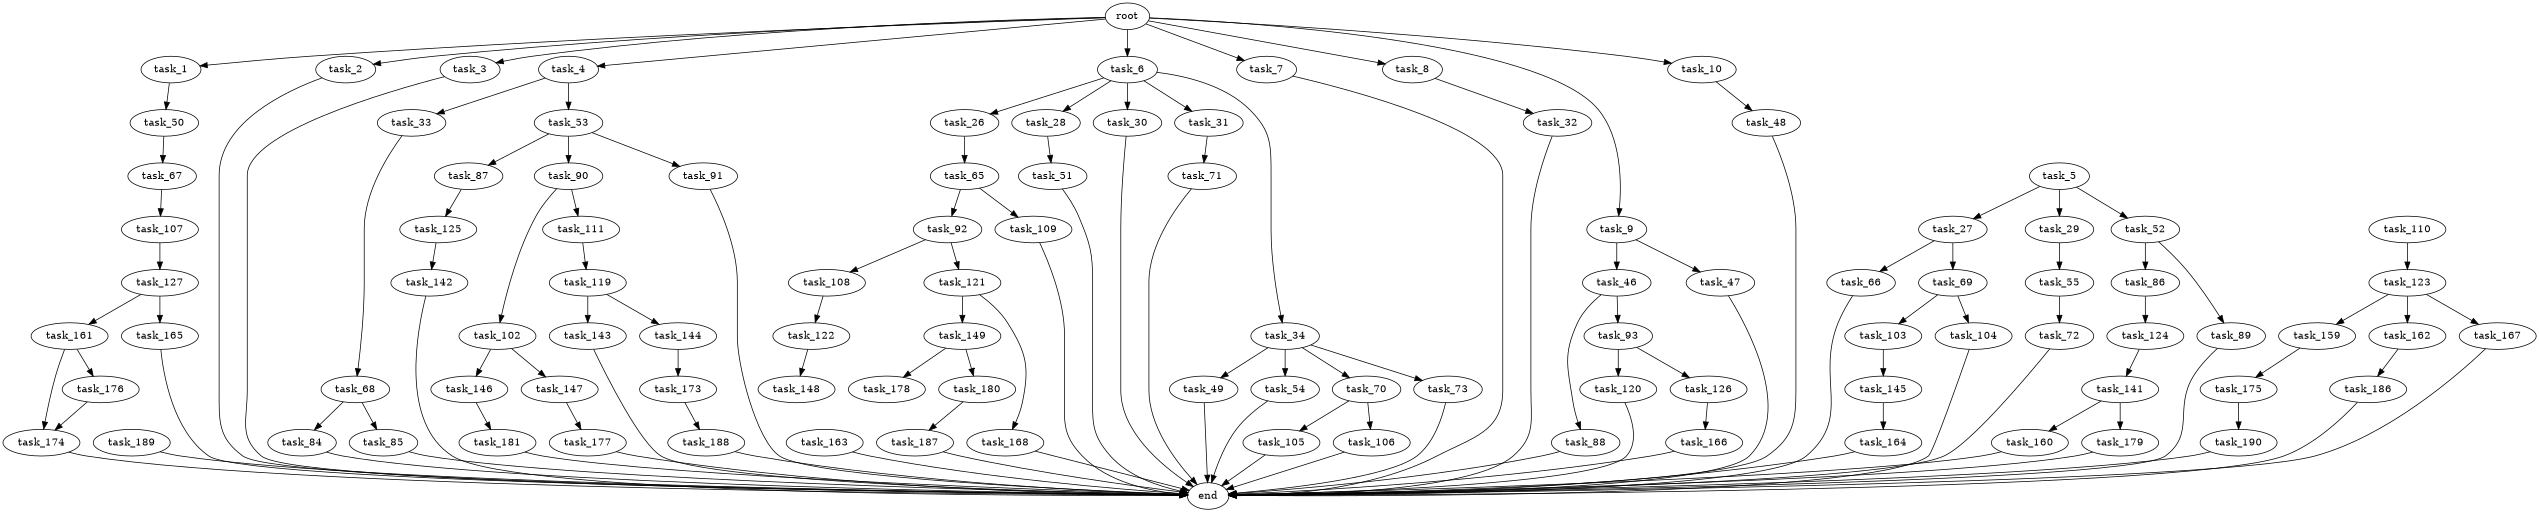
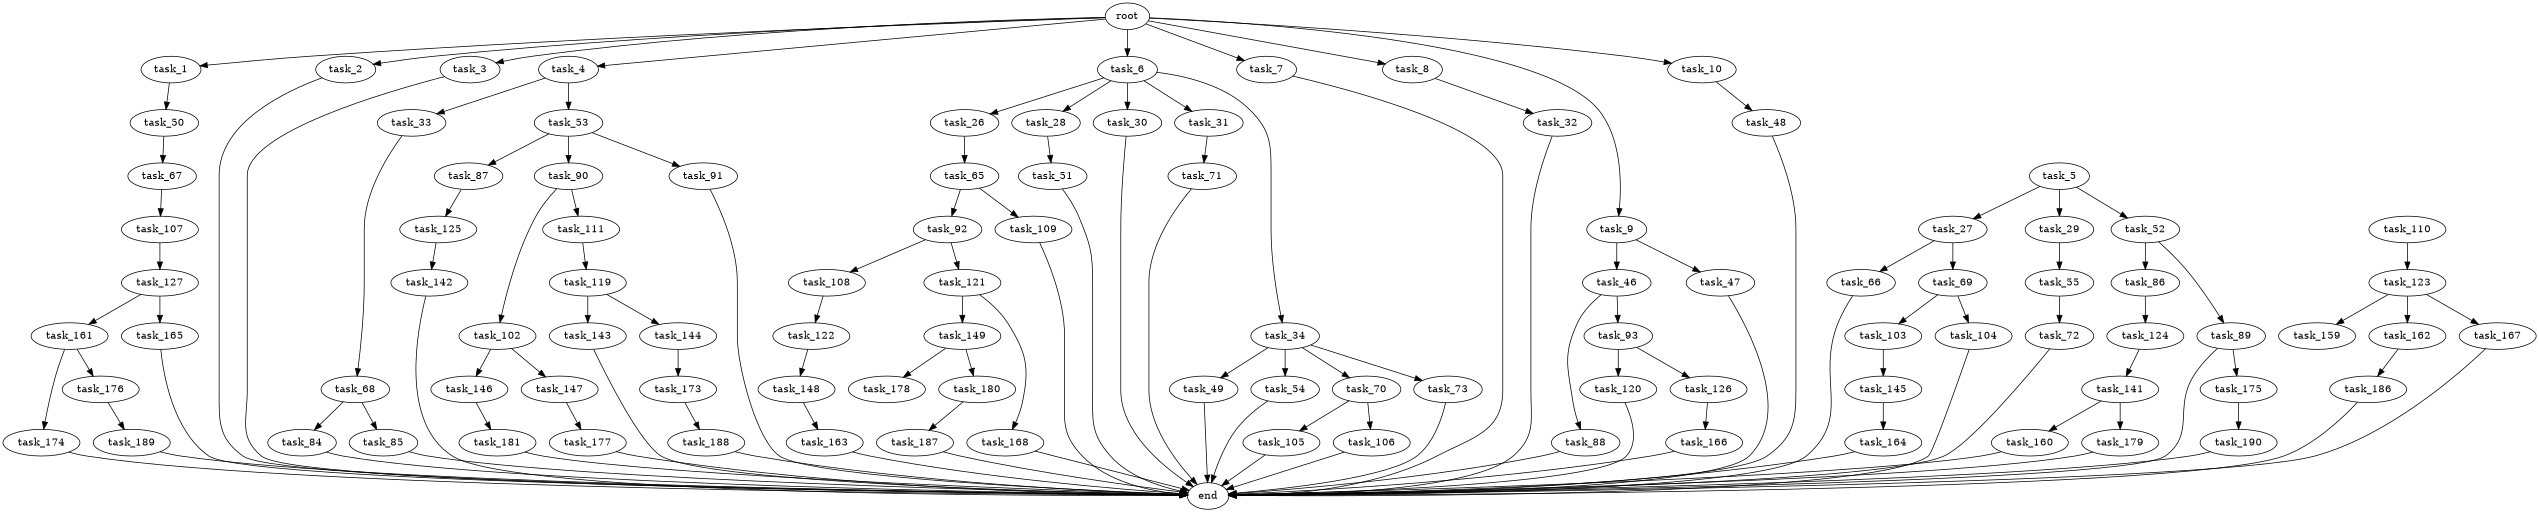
(2281, 361) -> (2234, 359)
(74, 413) -> (114, 413)
none -> (809, 413)
